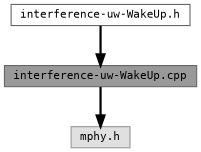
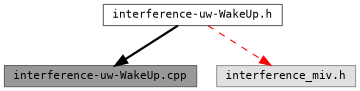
none -> (286, 76)
(101, 137) -> none
